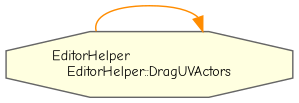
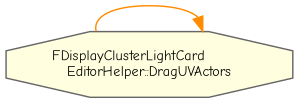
(149, 64) -> (149, 64)
